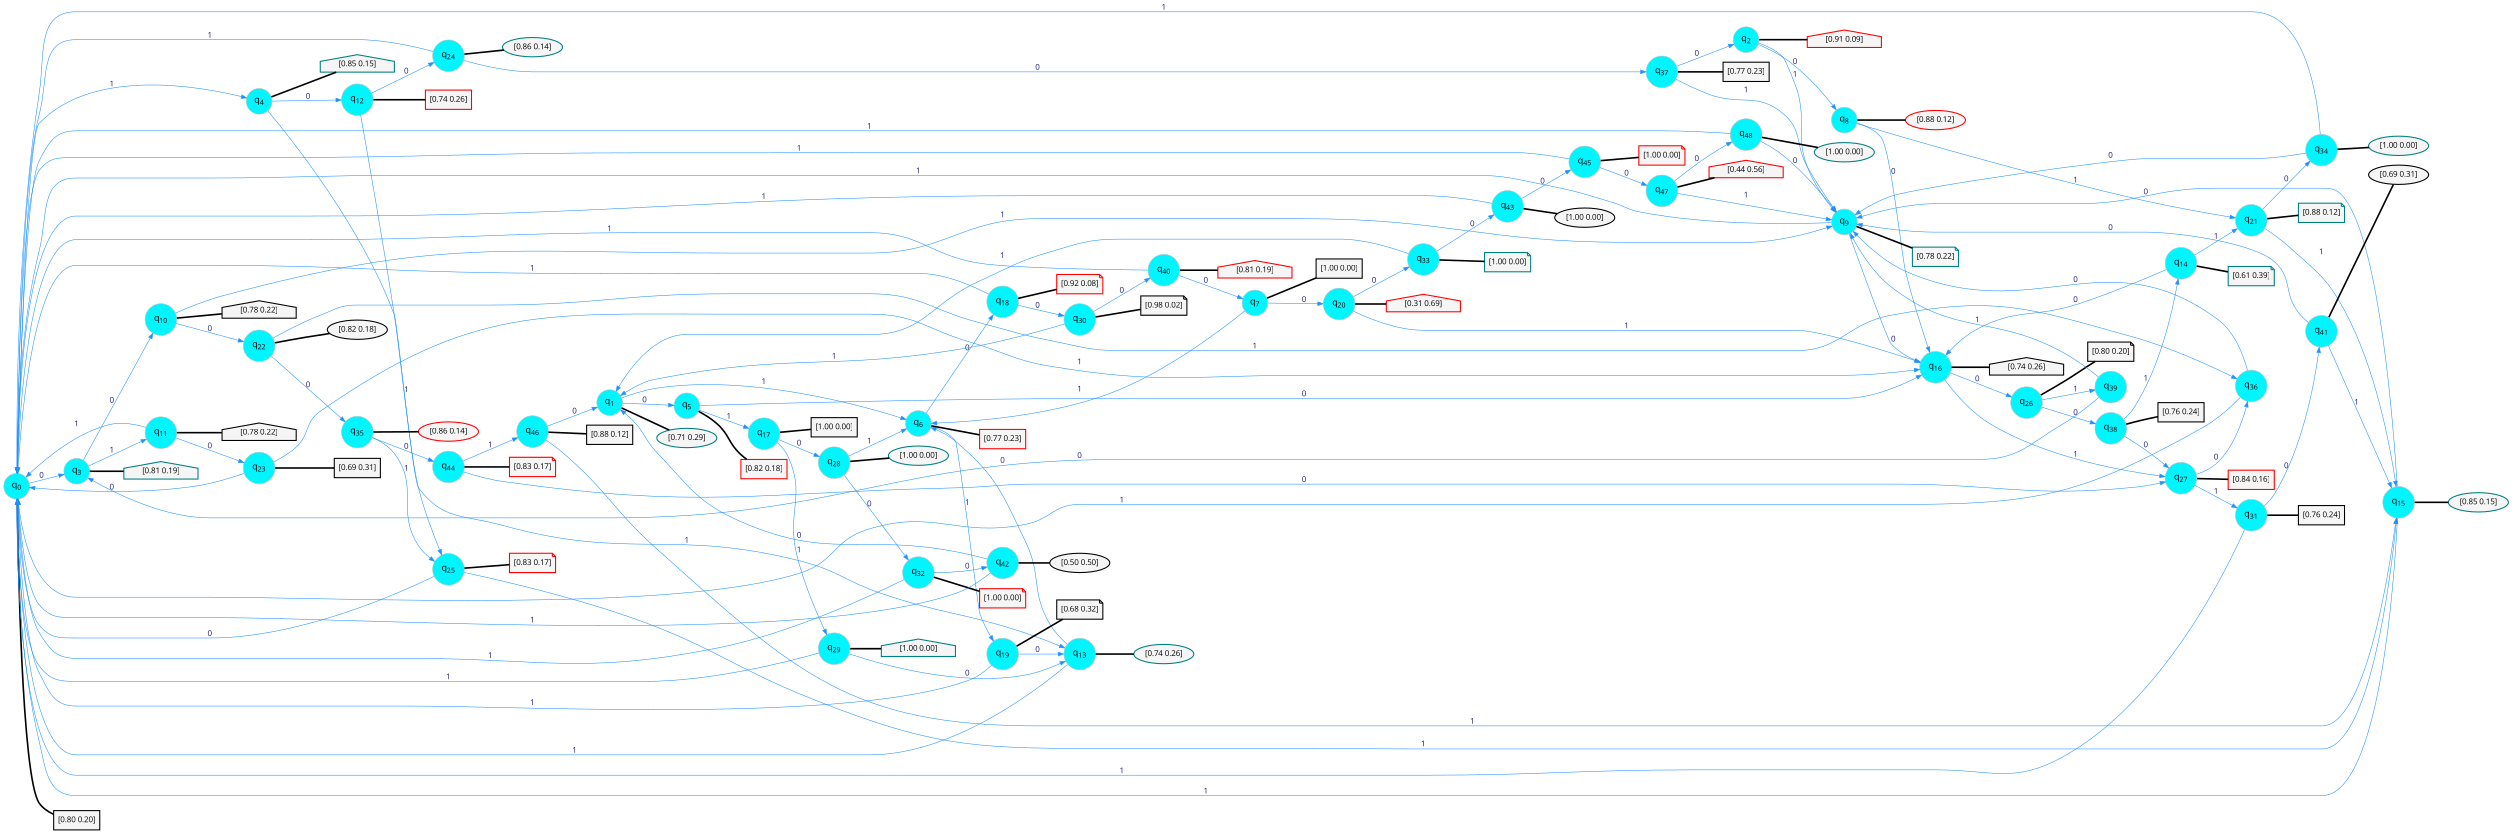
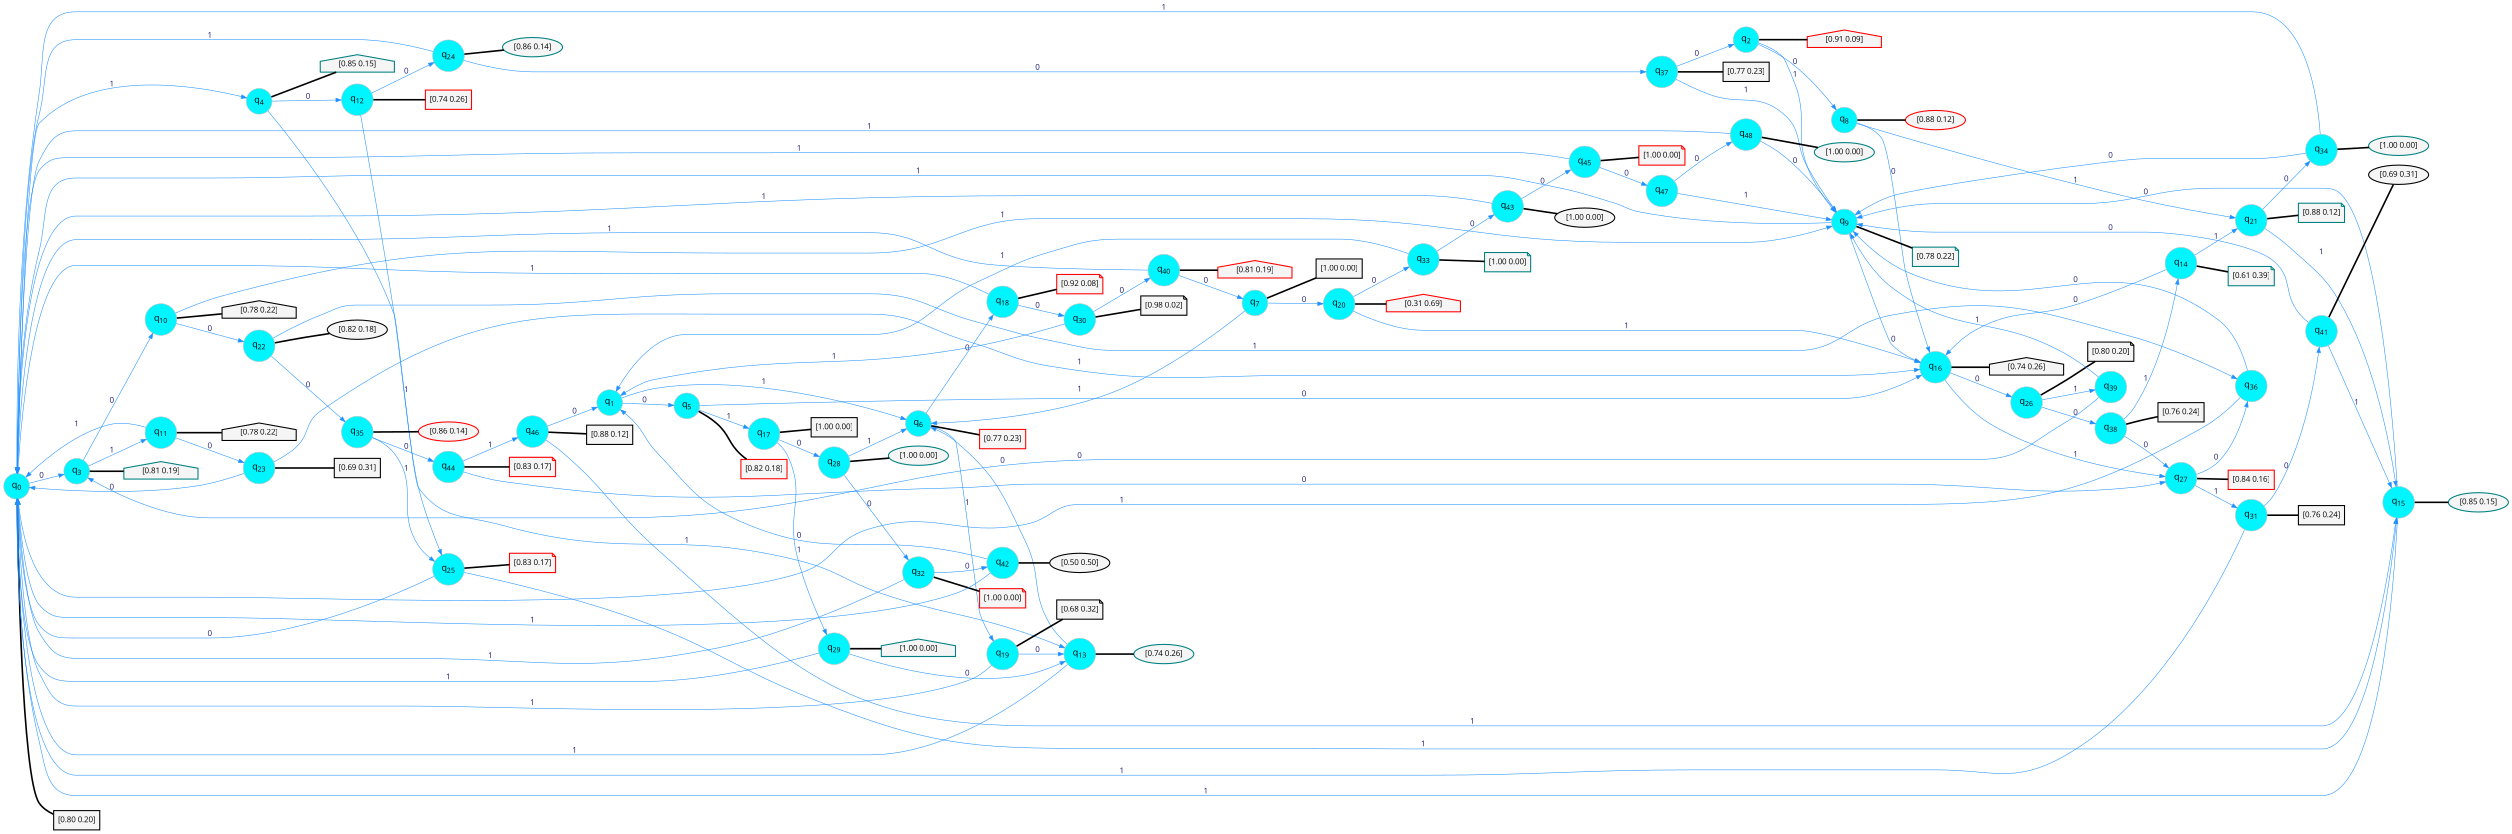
(1746, 170) -> none
(687, 438) -> none
